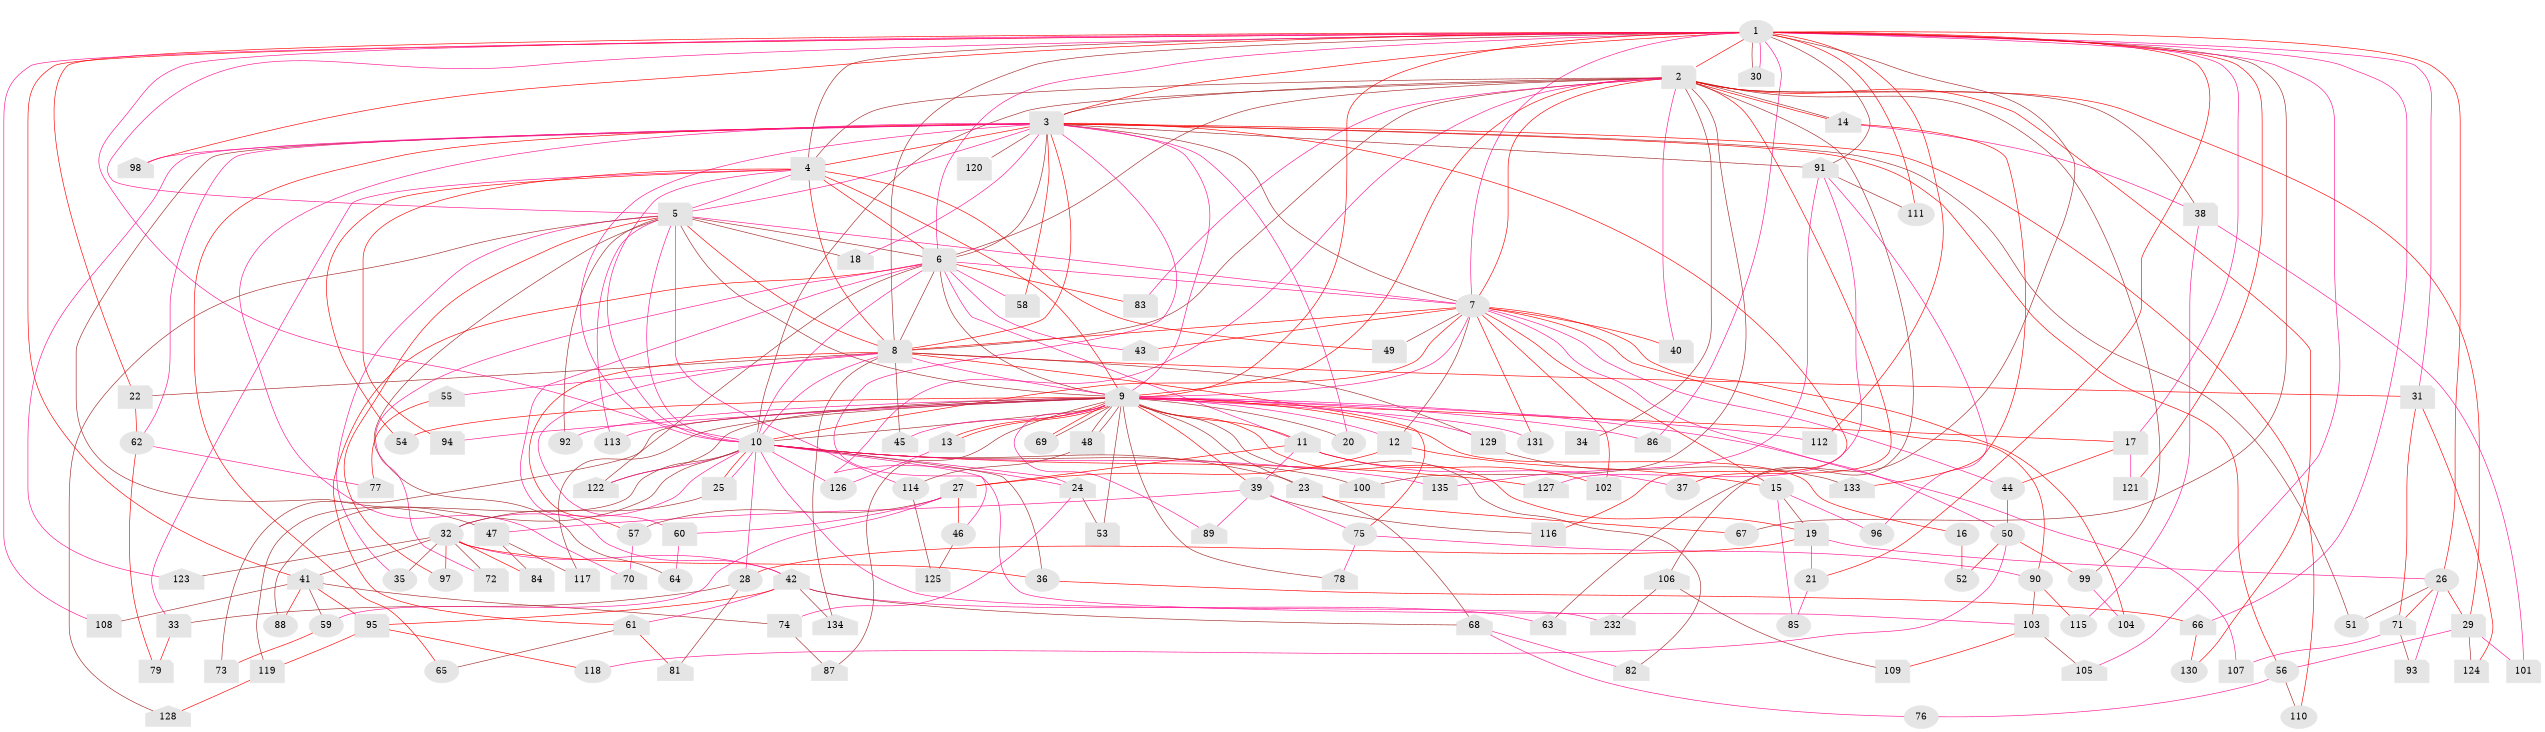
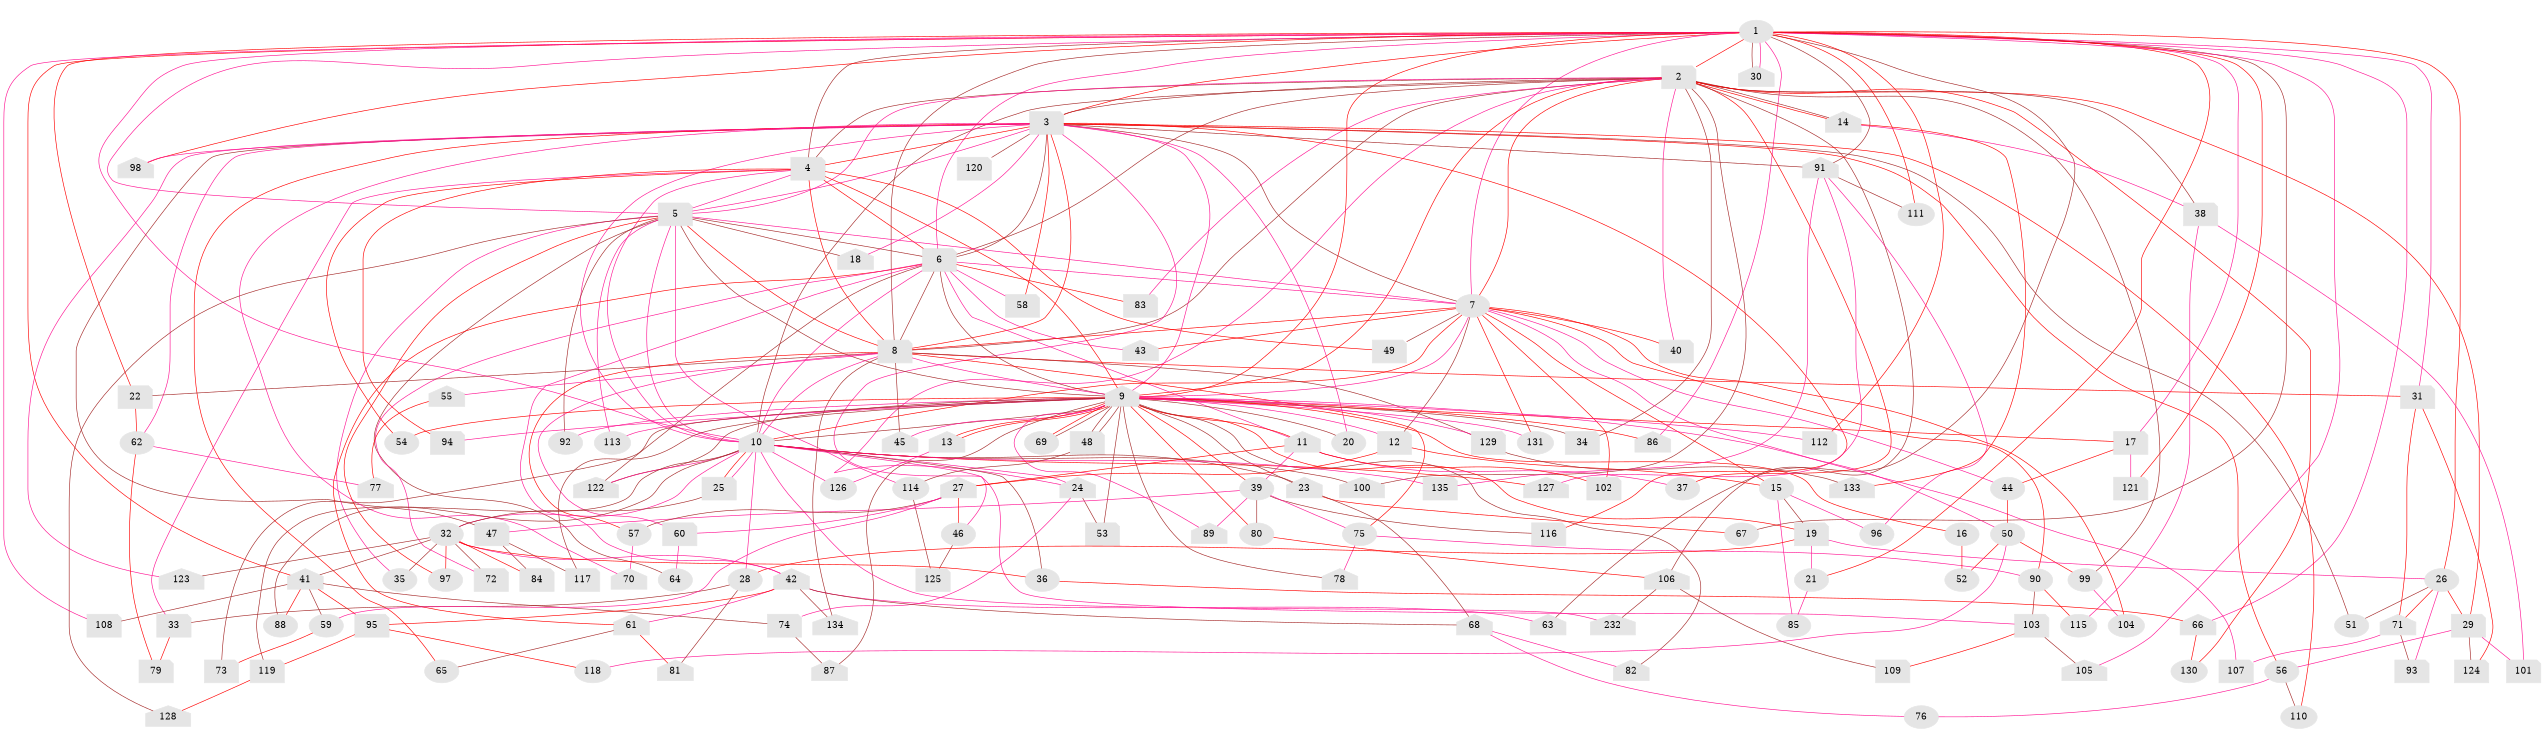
none -> (908, 109)
none -> (1353, 408)
(1501, 419) -> (1389, 409)
none -> (1257, 534)
